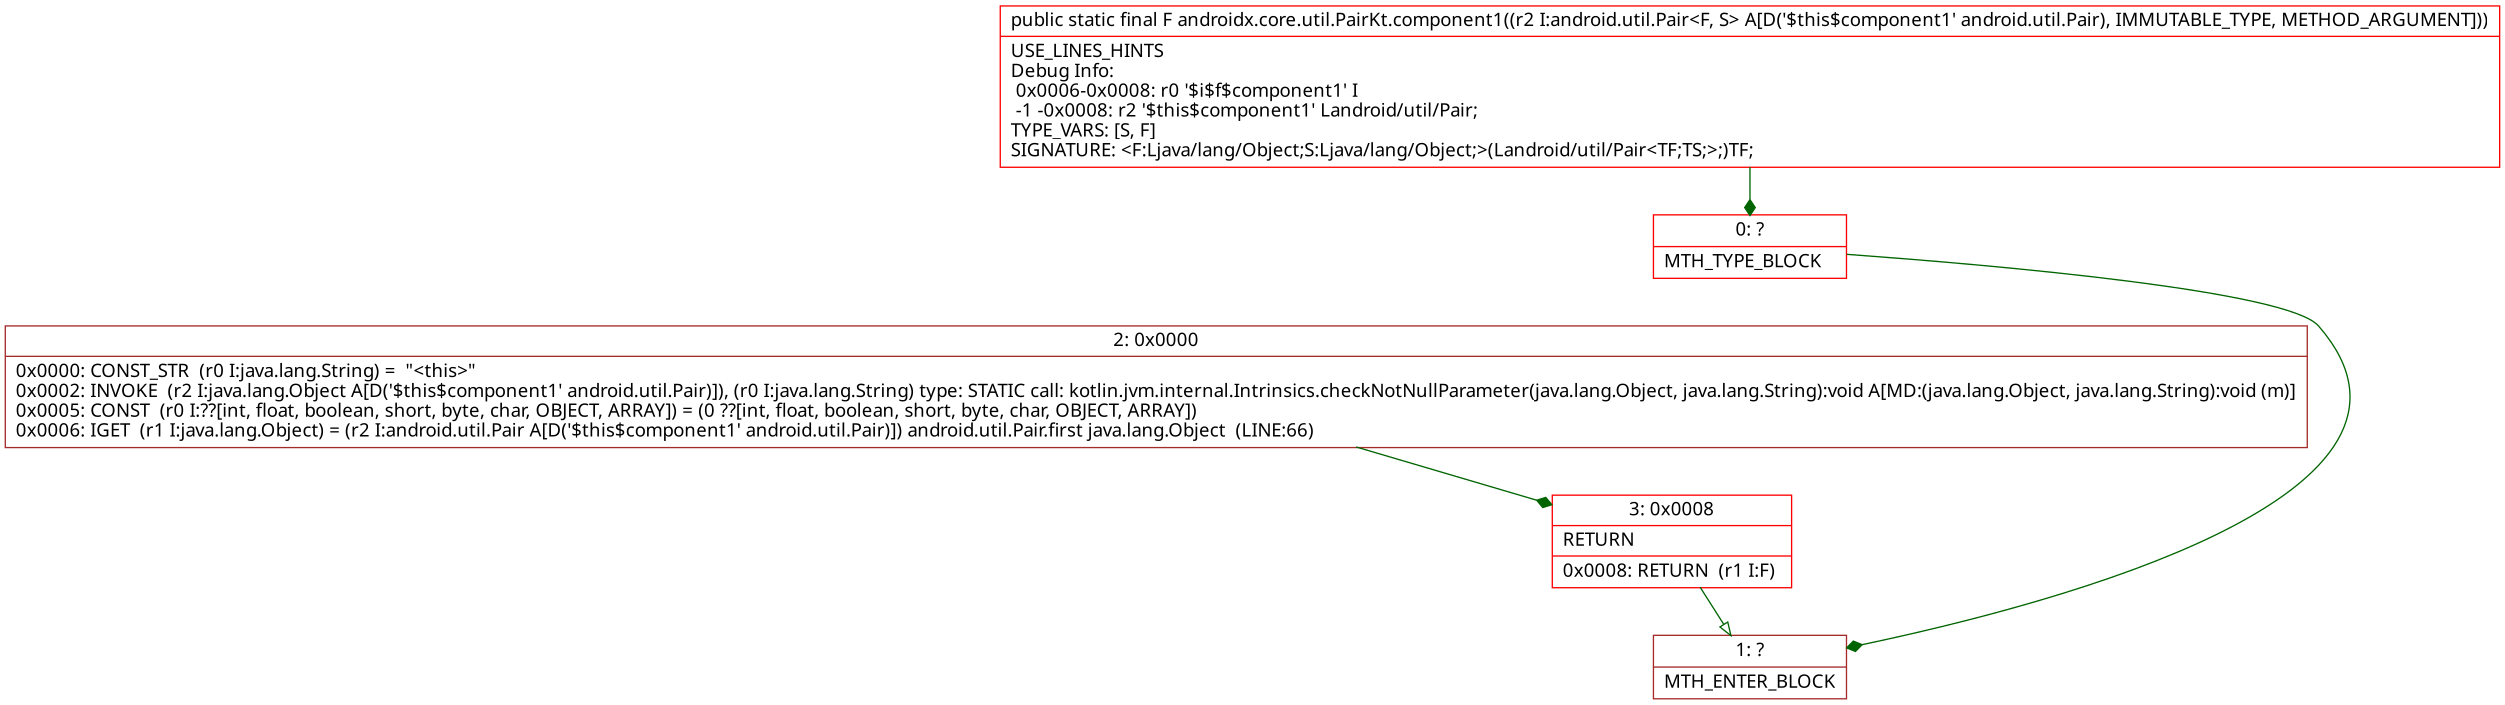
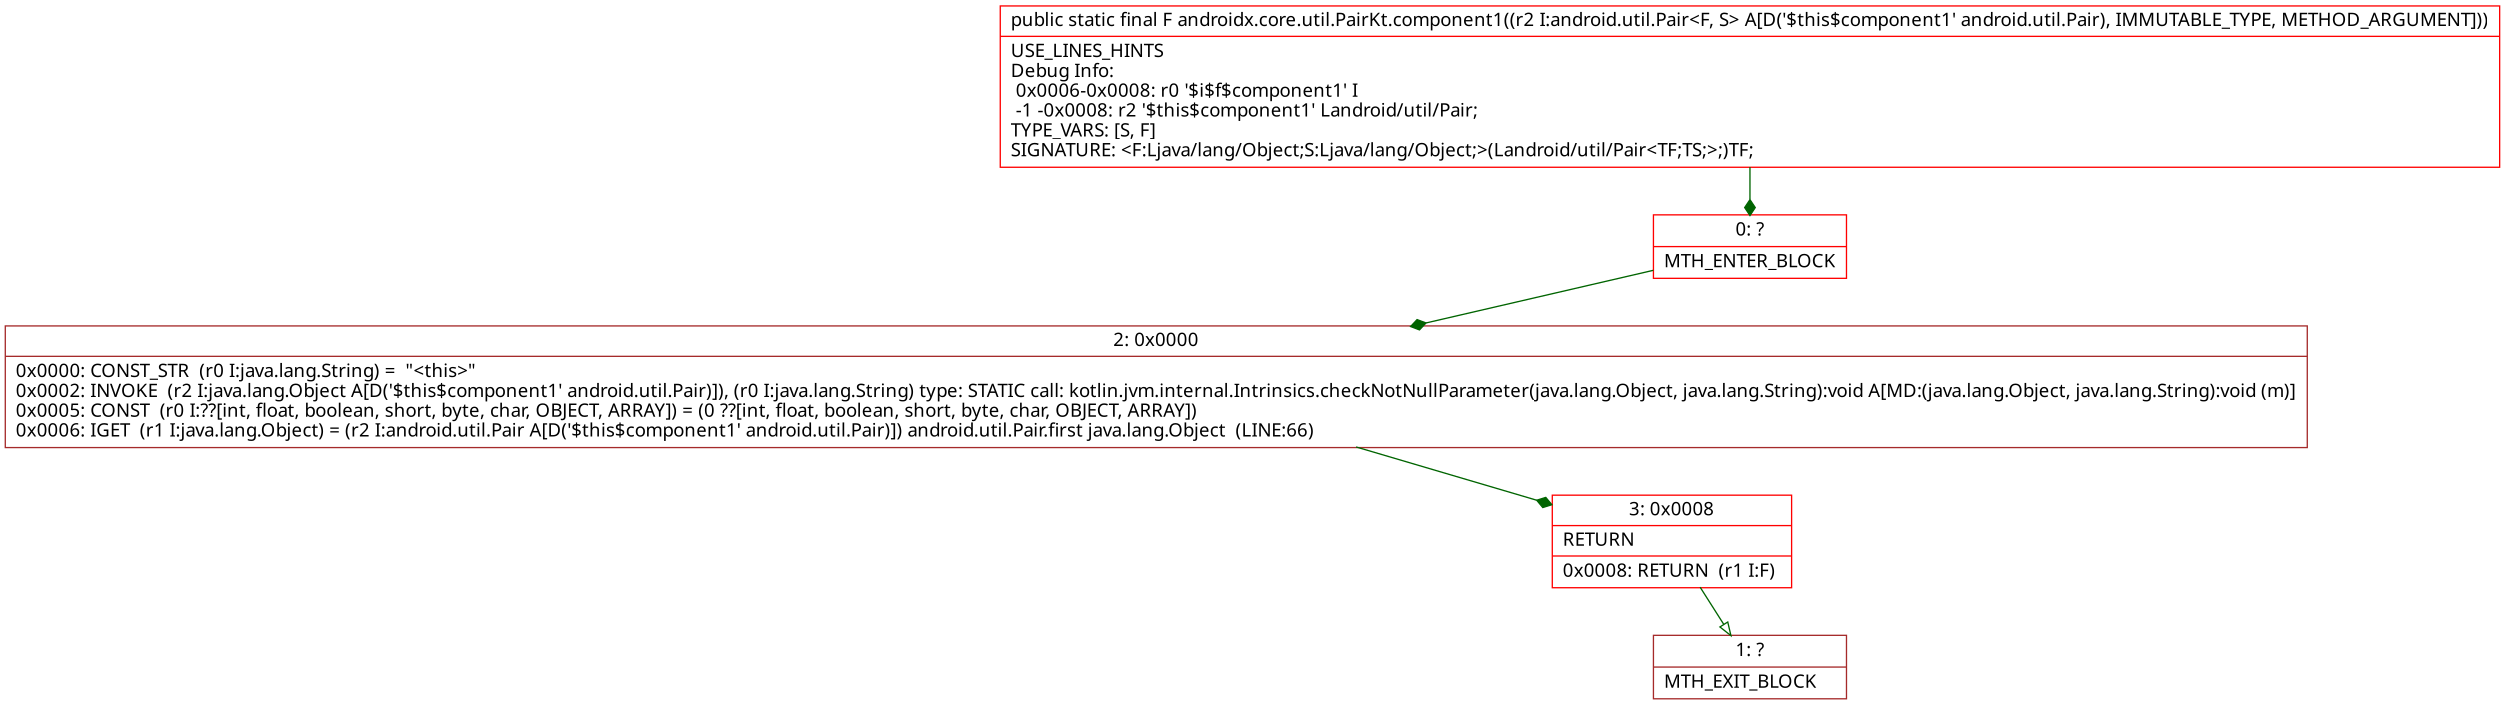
(1743, 262) -> (1750, 262)
(2346, 403) -> (1540, 297)
(1750, 682) -> (1741, 682)
